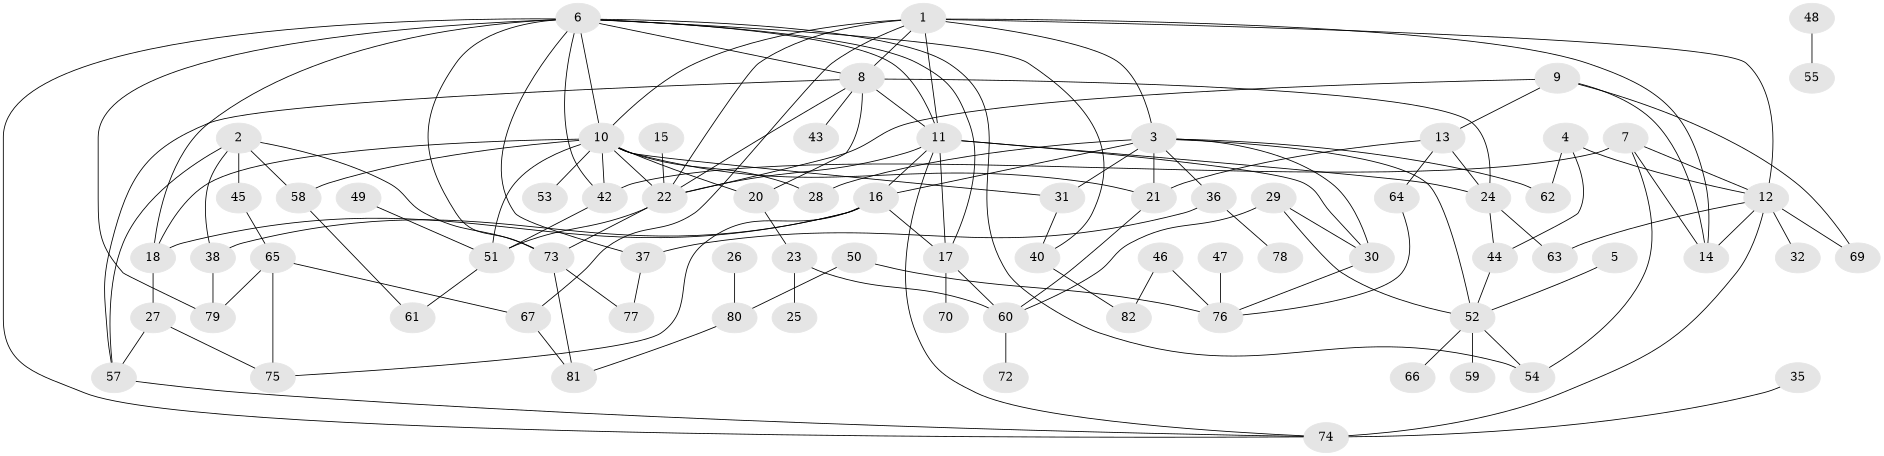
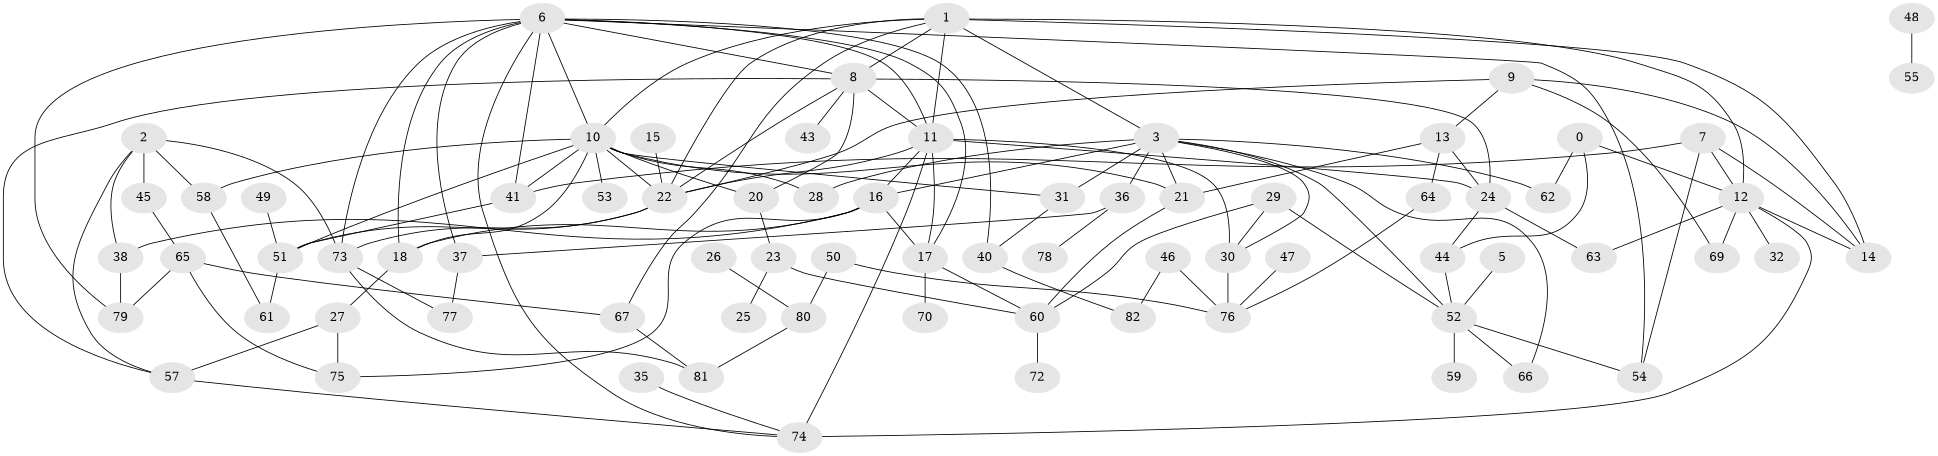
(1566, 138) -> (1580, 138)
(605, 198) -> (513, 198)
none -> (1415, 218)
